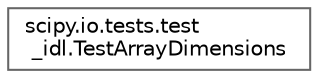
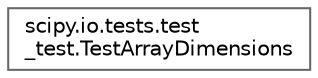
(159, 39) -> (159, 39)
